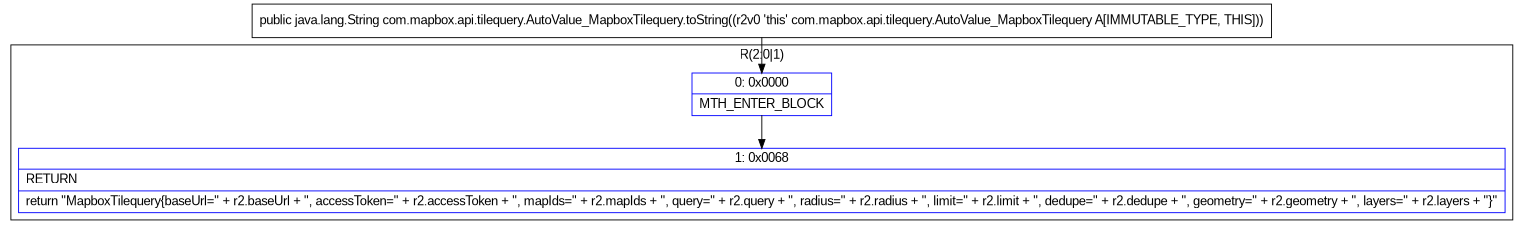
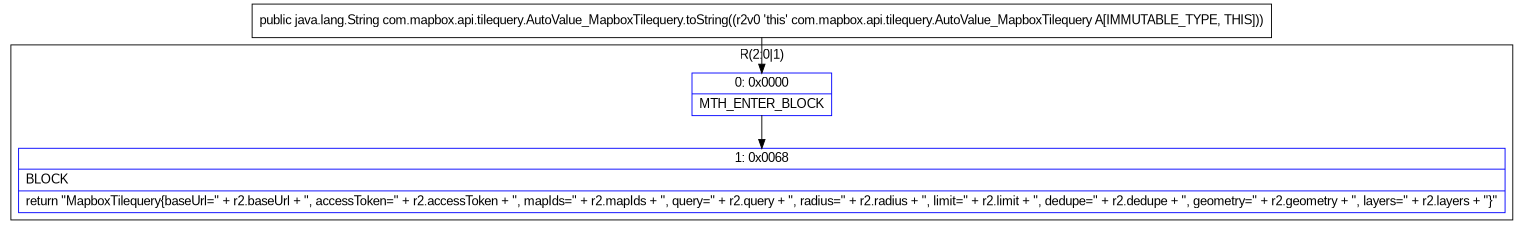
(52, 180) -> (47, 180)
